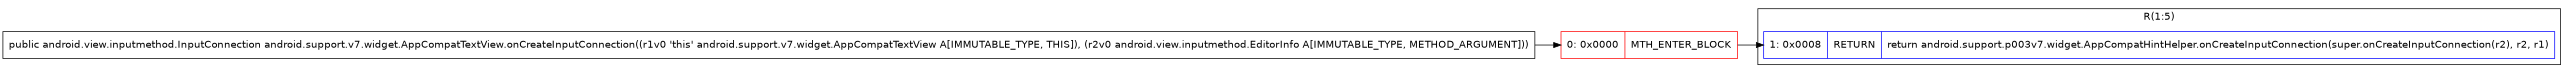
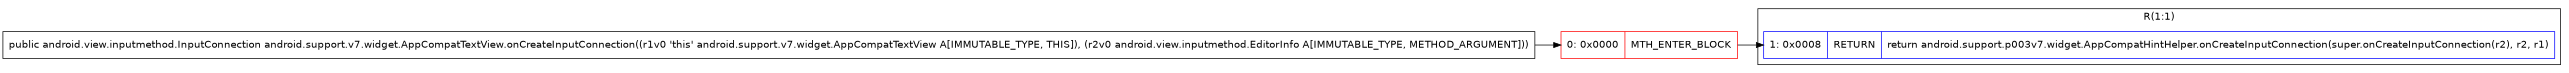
(2159, 17) -> (2159, 17)
